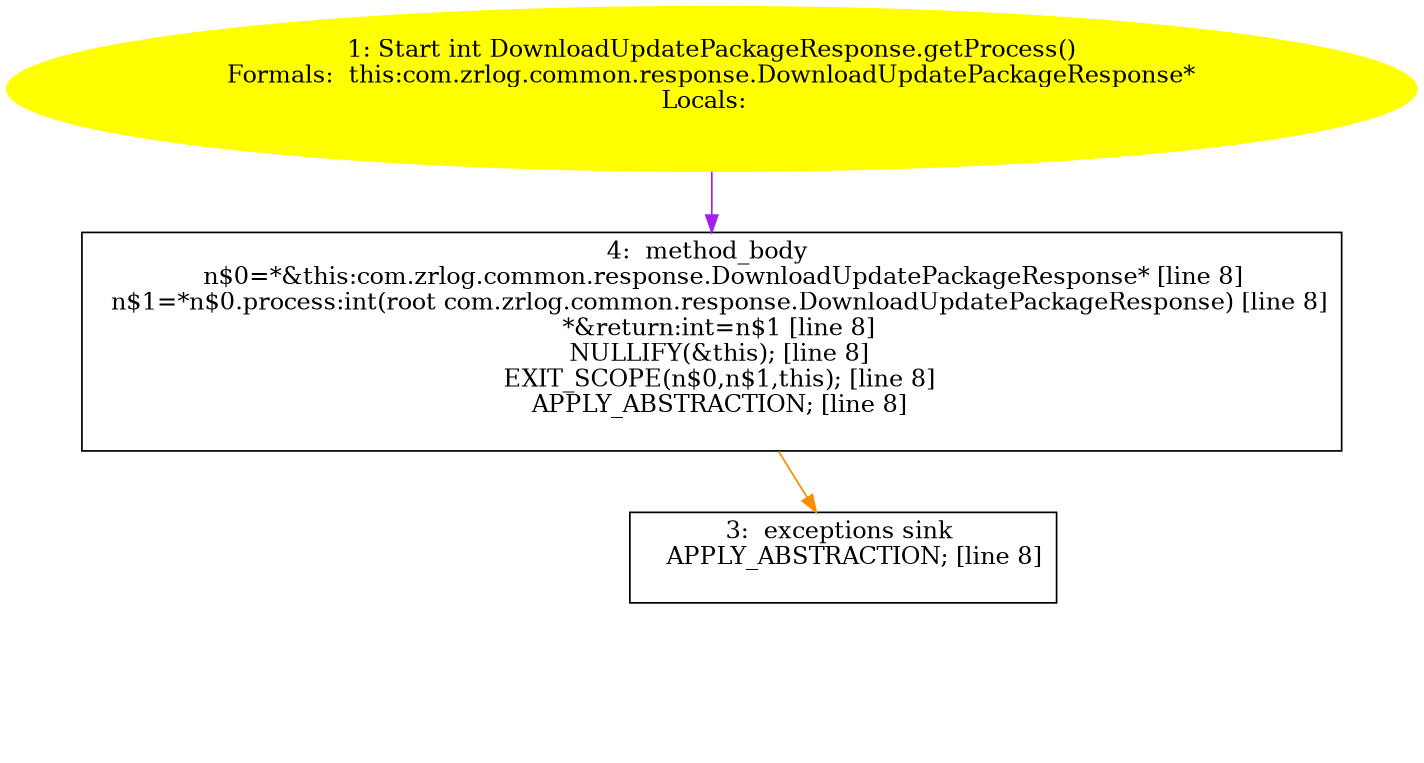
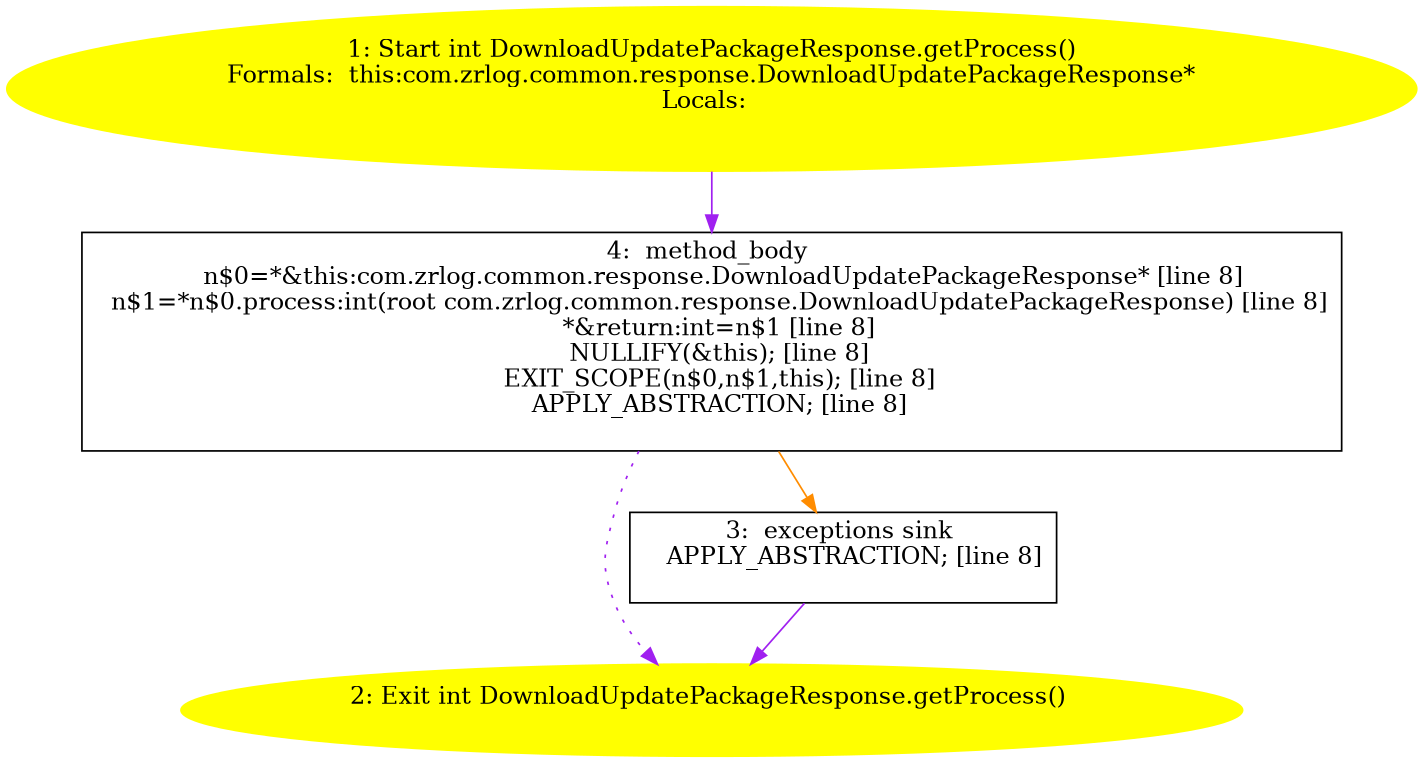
none -> (712, 710)
